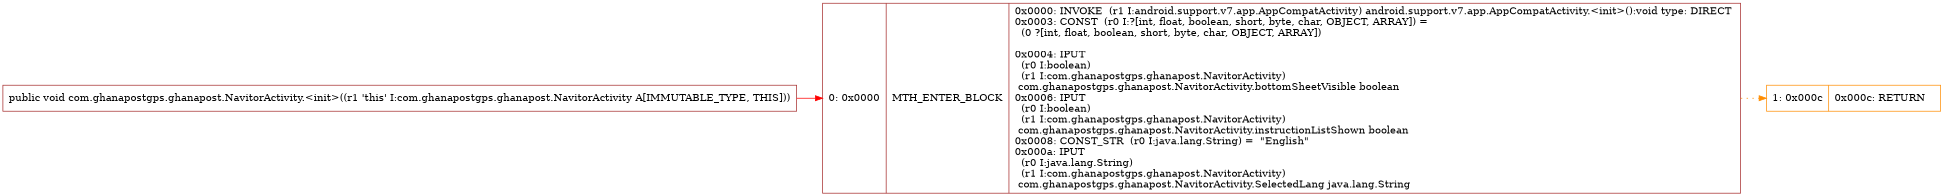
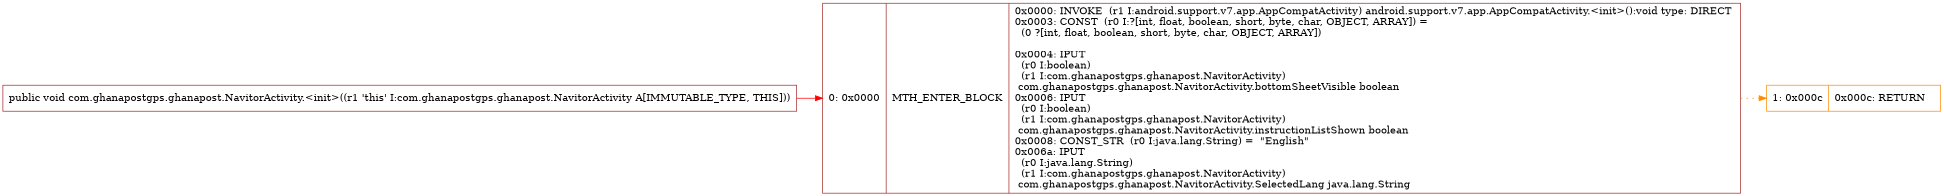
(1053, 152) -> (1053, 152)
